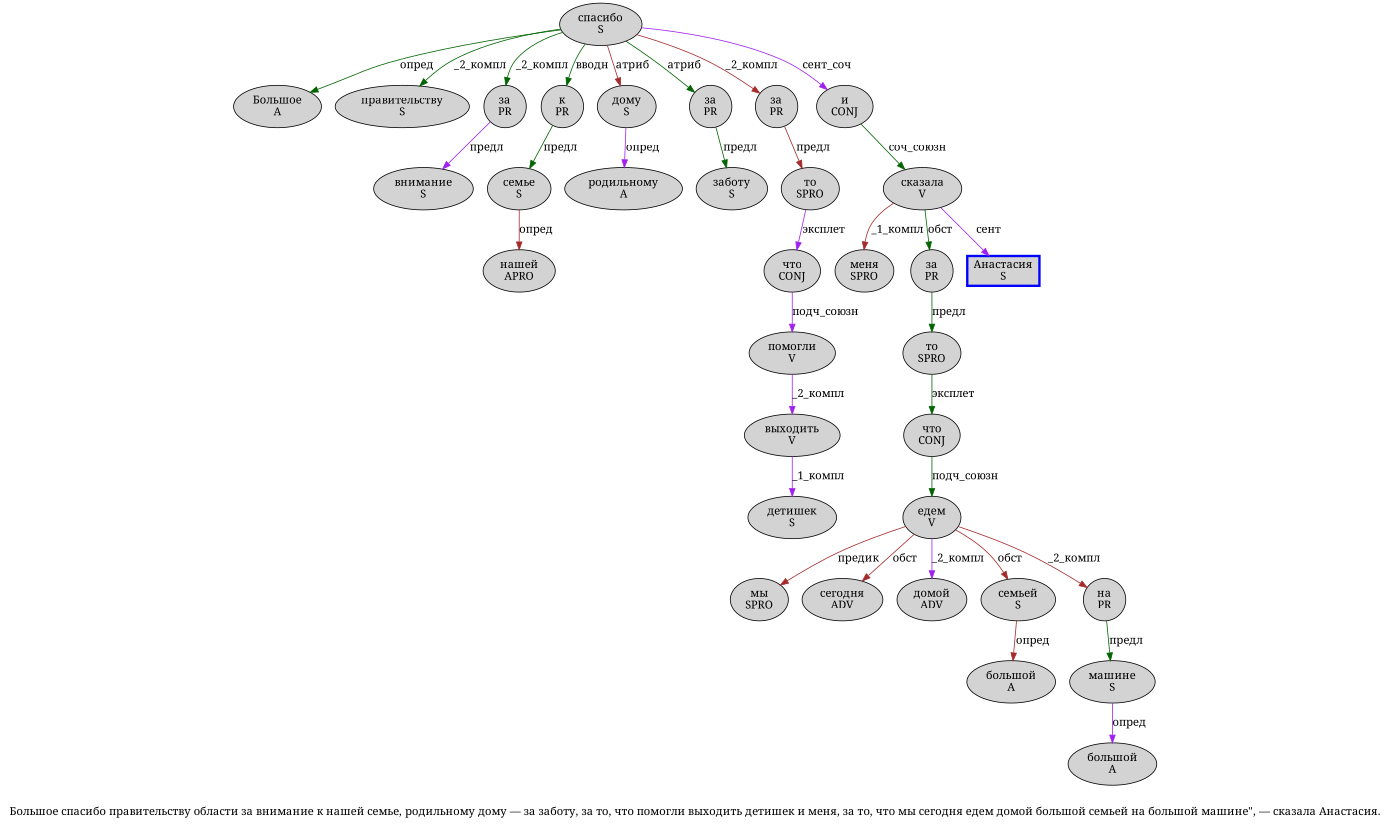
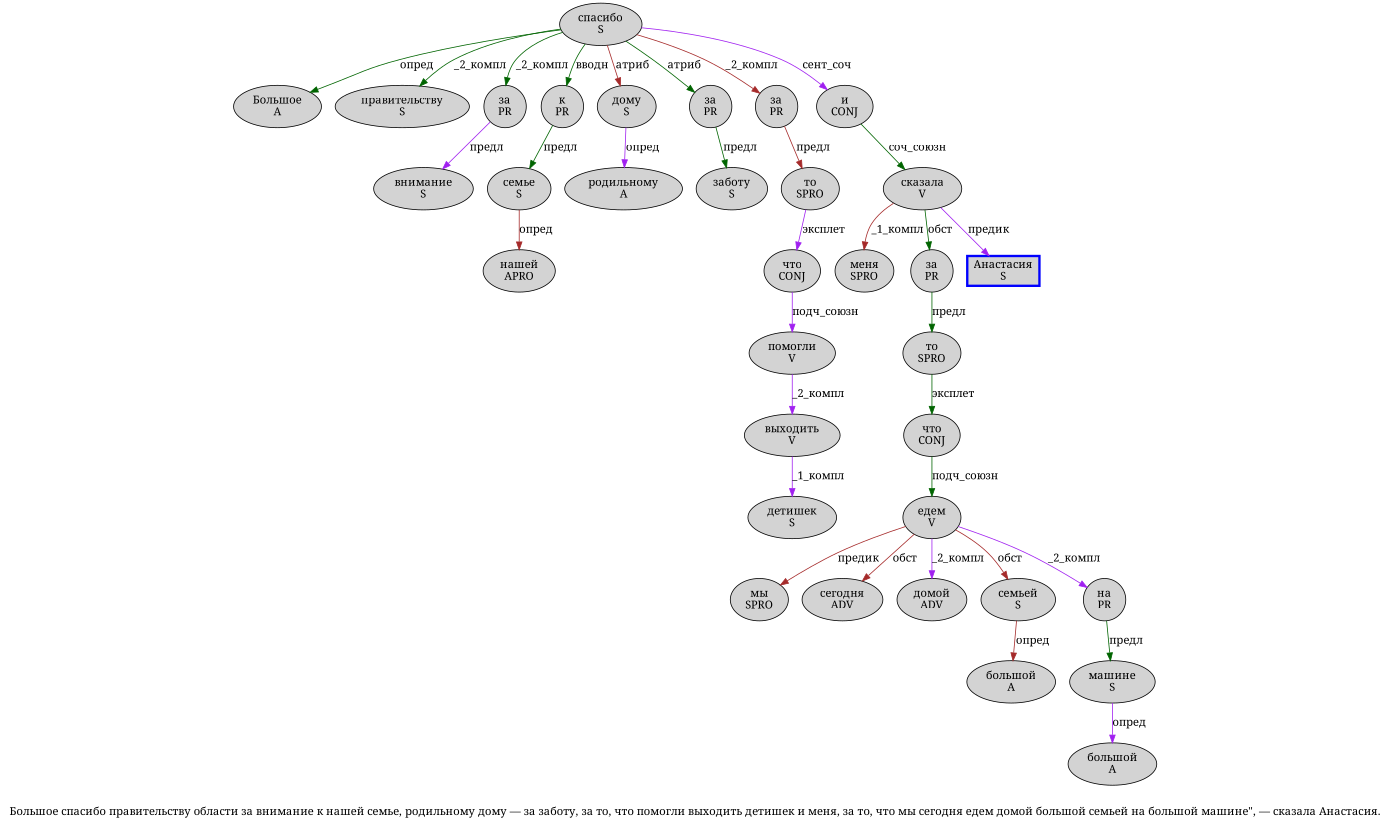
(989, 230) -> (989, 230)
(1021, 551) -> (1021, 551)
